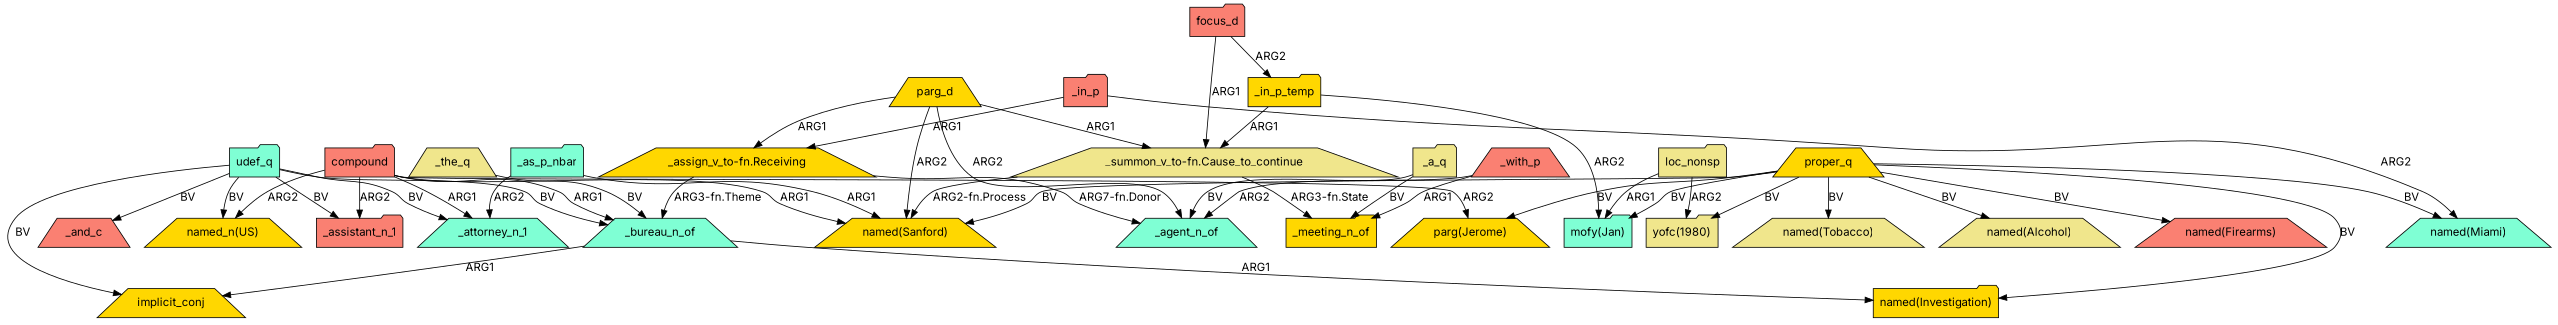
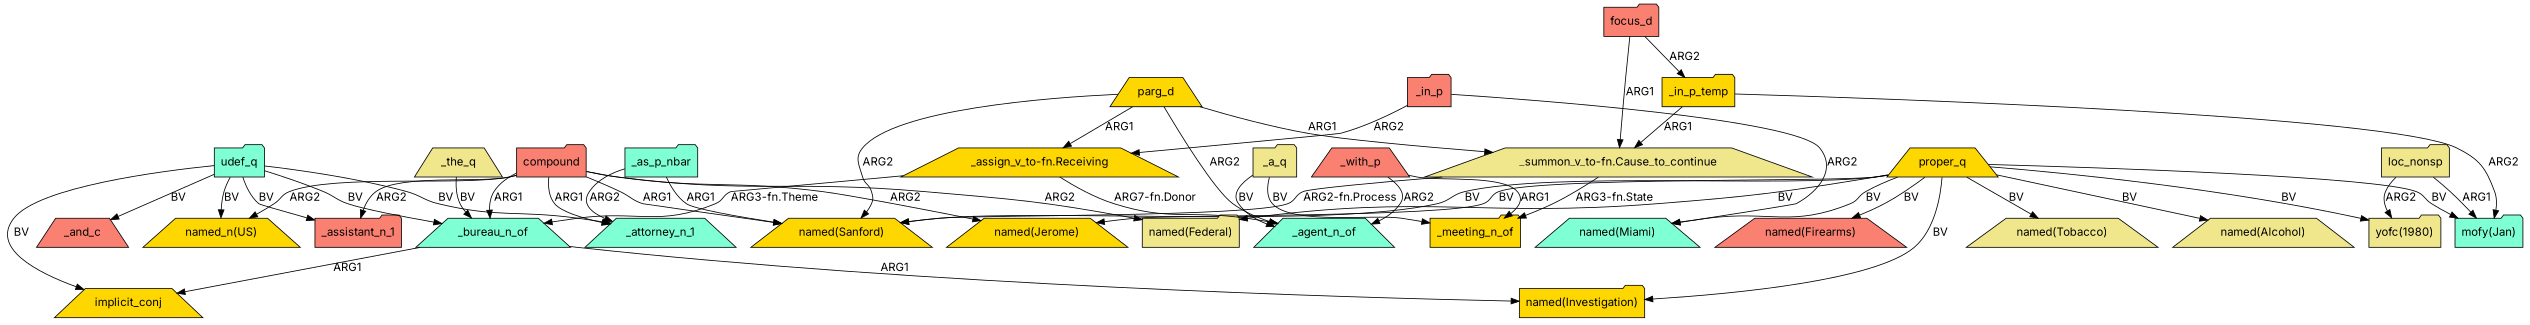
(947, 127) -> (1389, 127)
none -> (1191, 233)
(1470, 233) -> (1037, 233)
